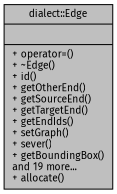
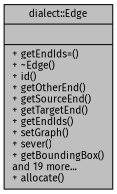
(43, 54) -> (46, 54)
